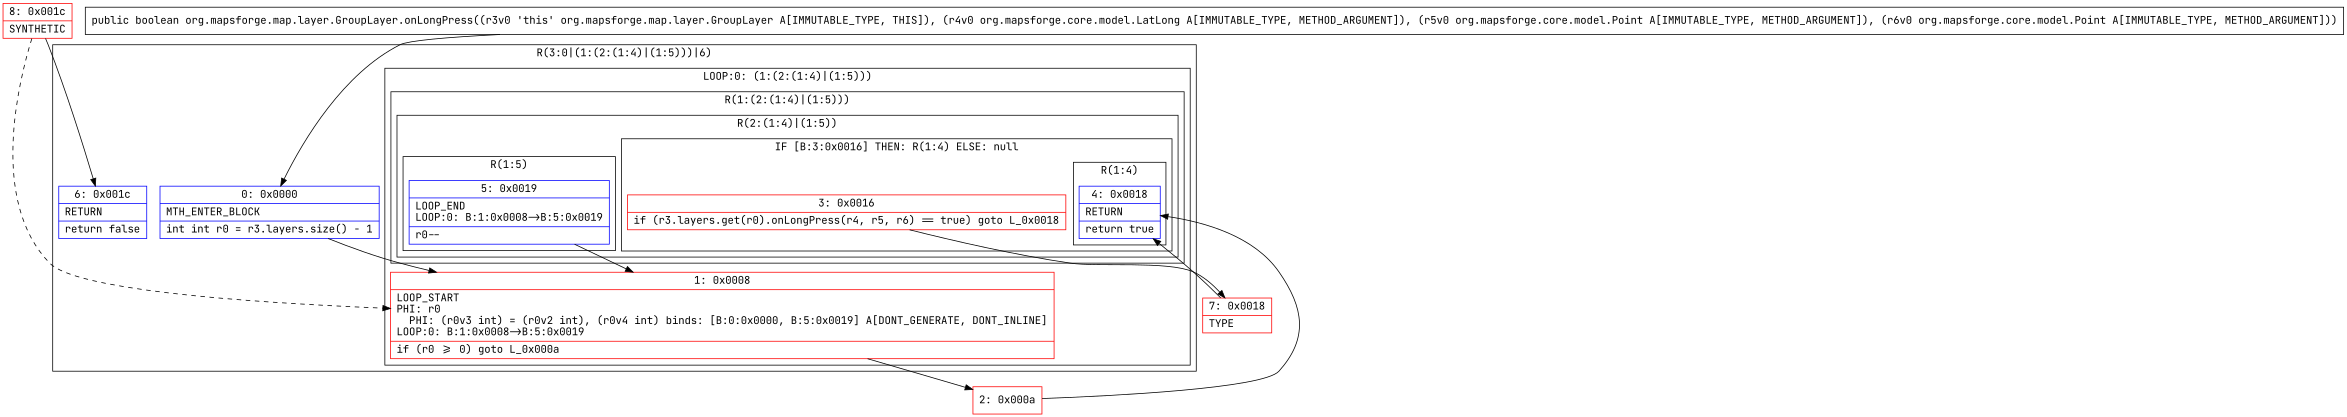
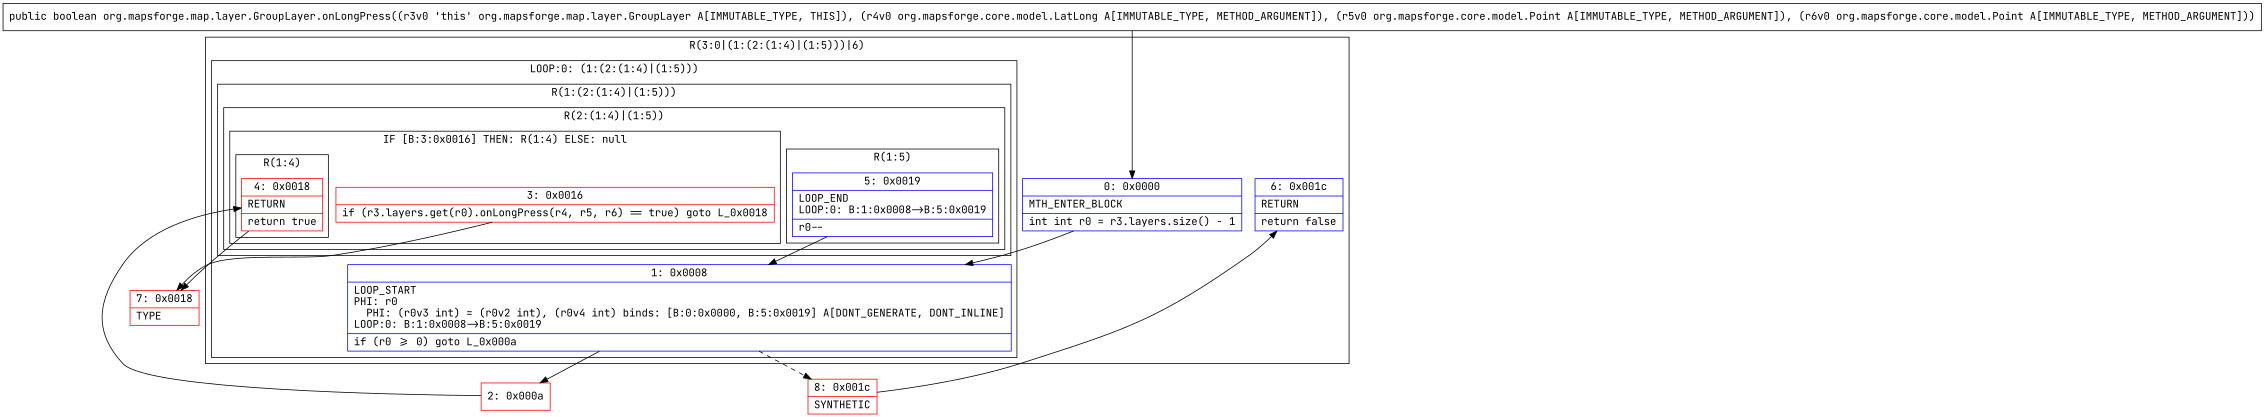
(1120, 212) -> (282, 205)
(1191, 270) -> (217, 257)
(97, 281) -> (792, 369)
(722, 315) -> (679, 308)
